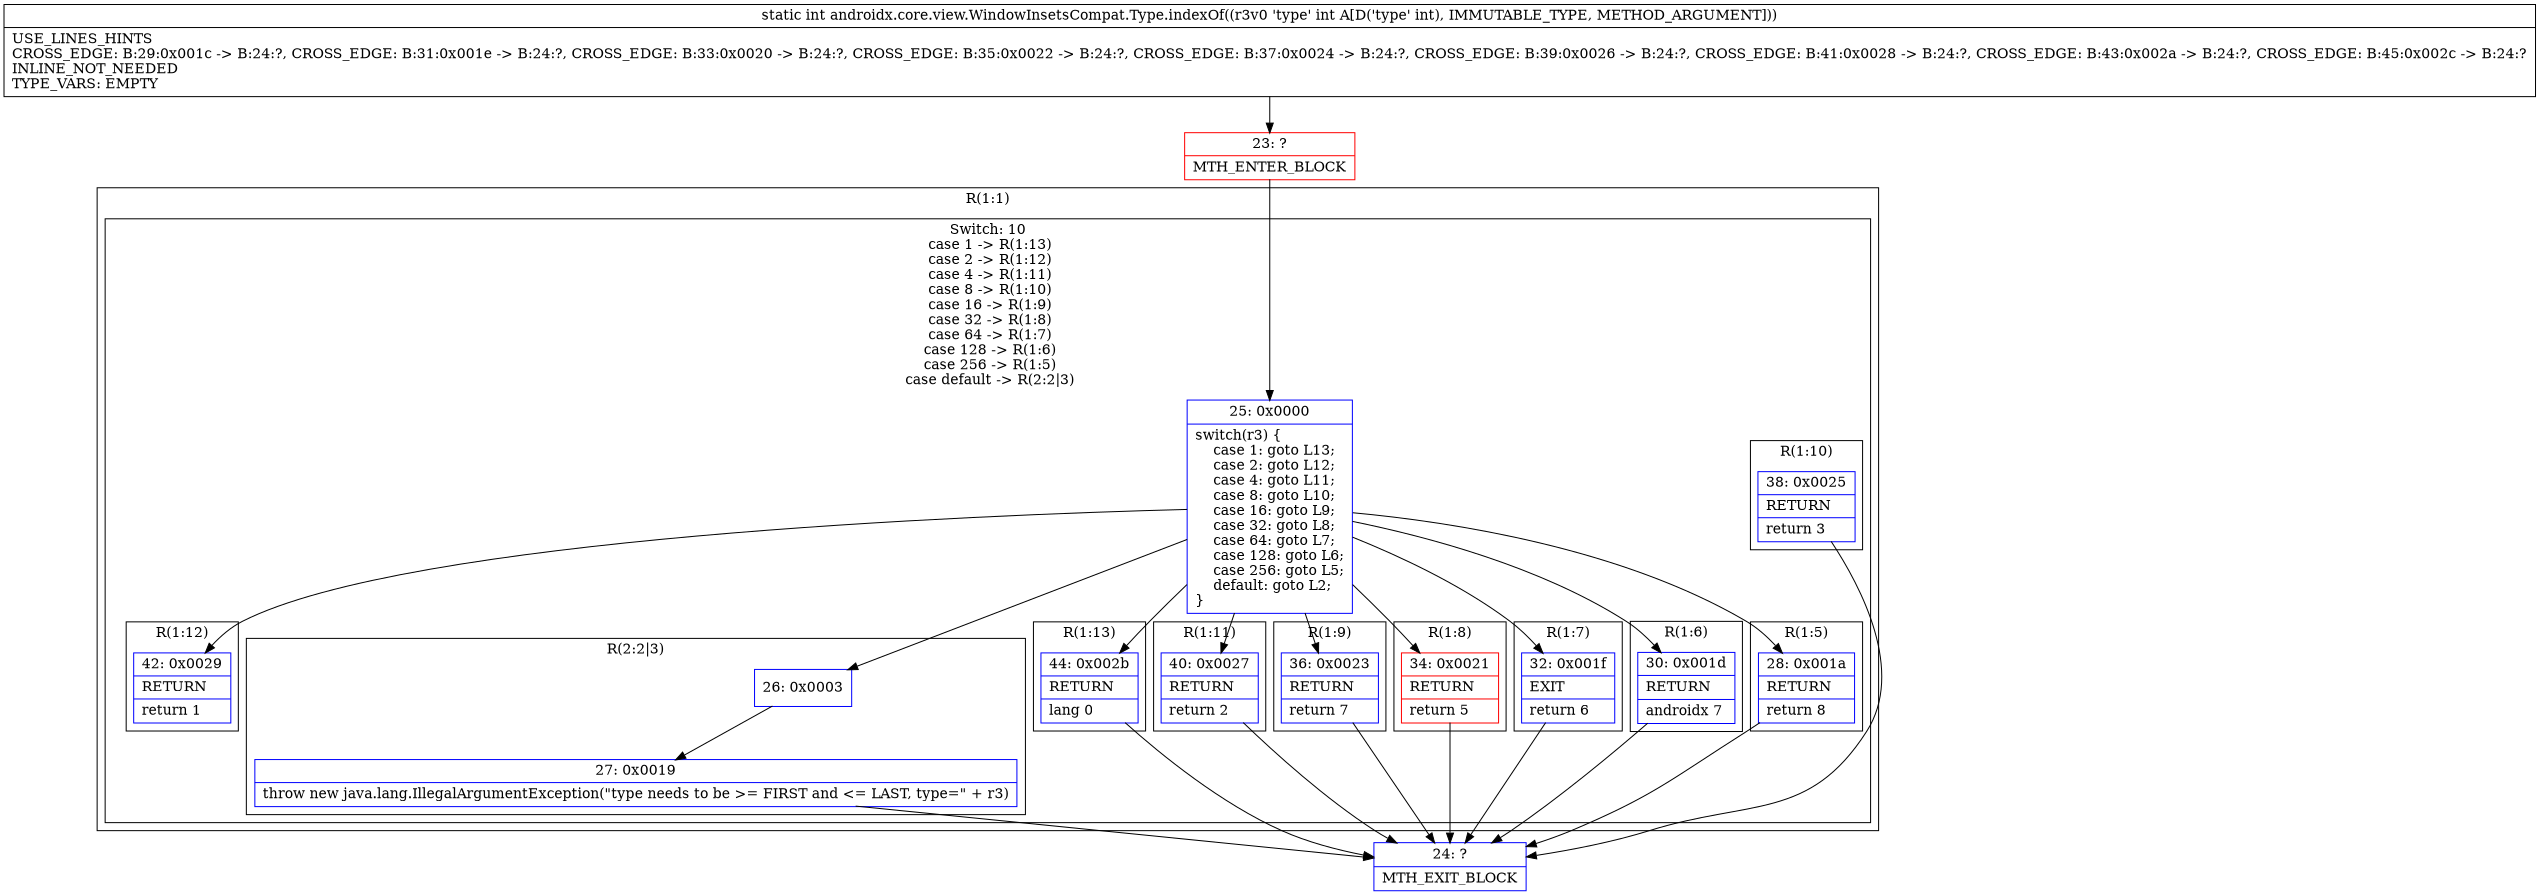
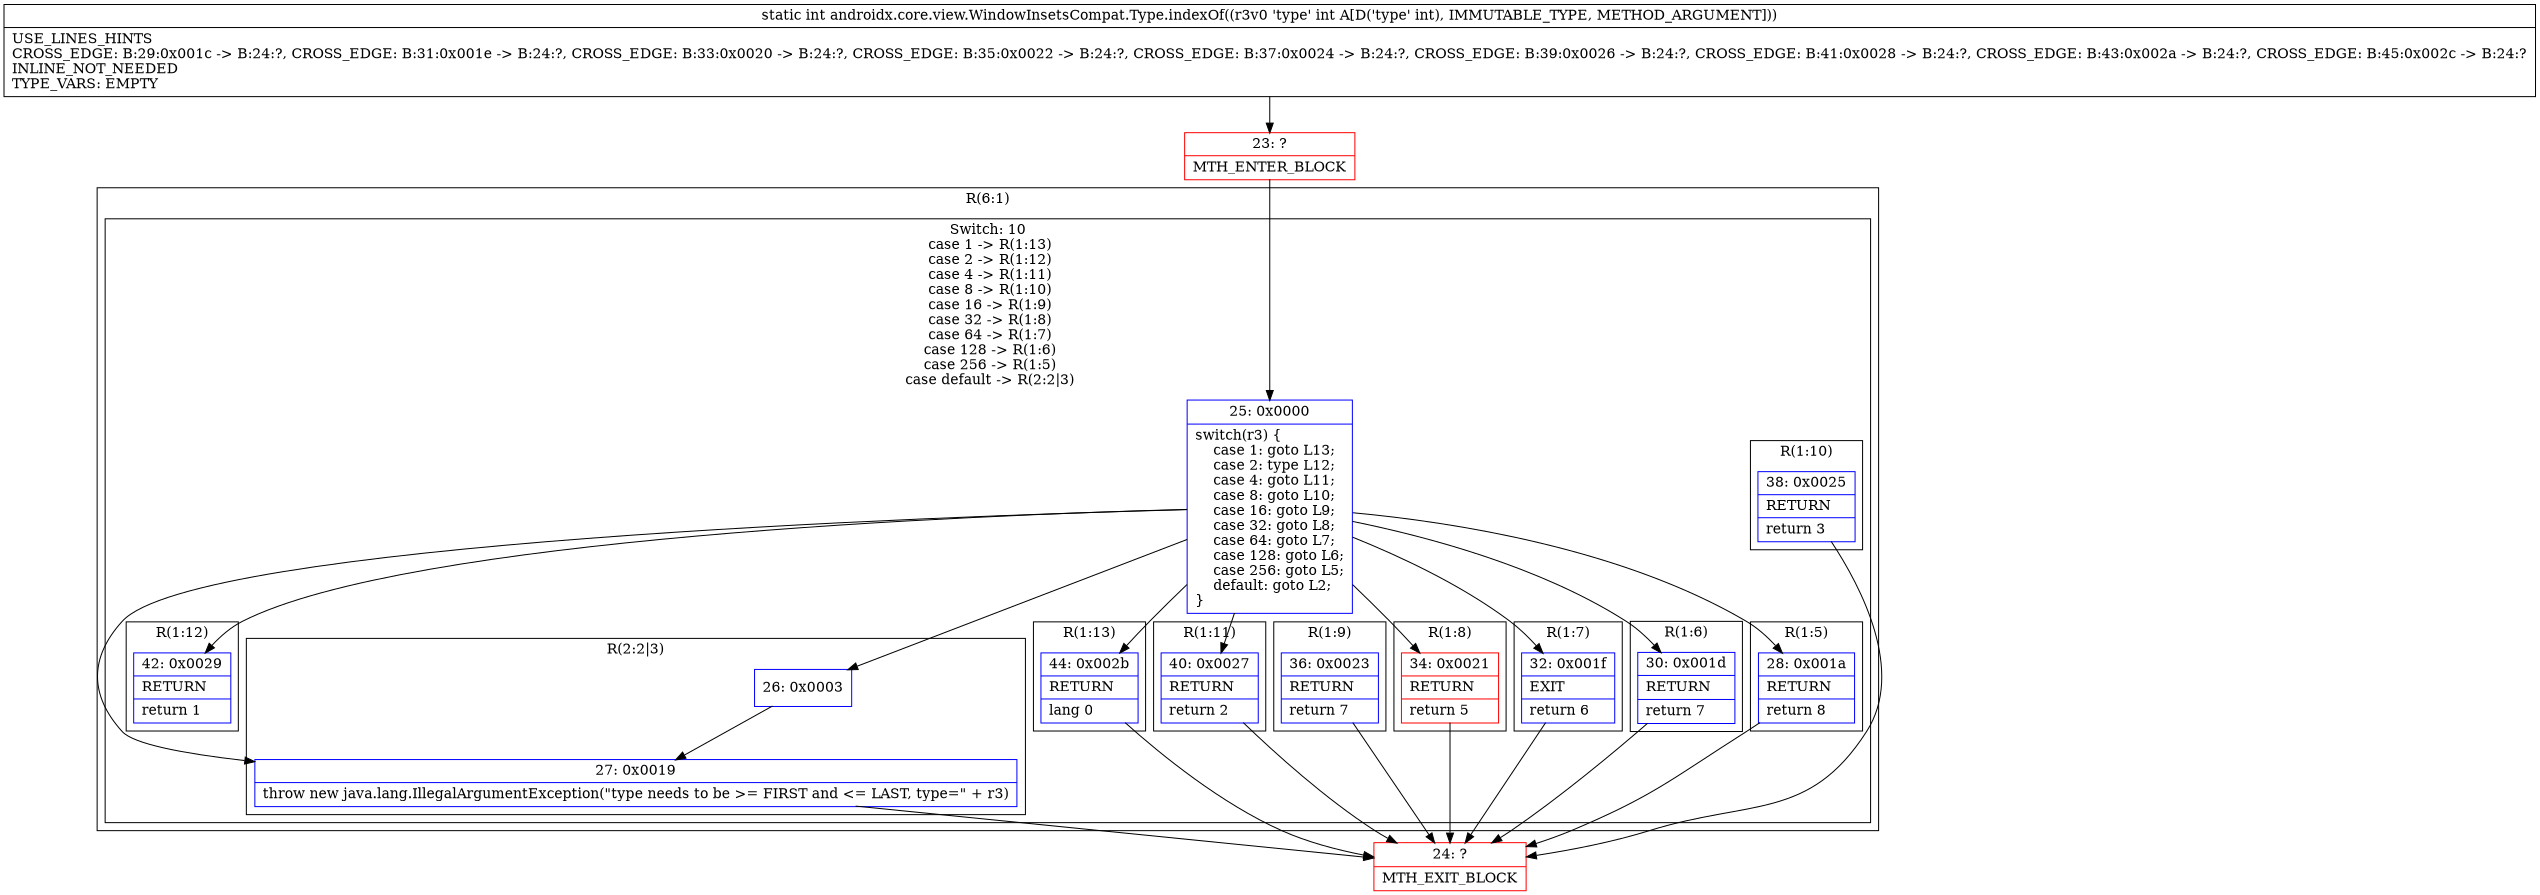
(988, 199) -> (988, 199)
(1265, 466) -> (1265, 466)
(1310, 628) -> (525, 544)
(1684, 711) -> (1676, 711)
(1450, 867) -> (1450, 867)
